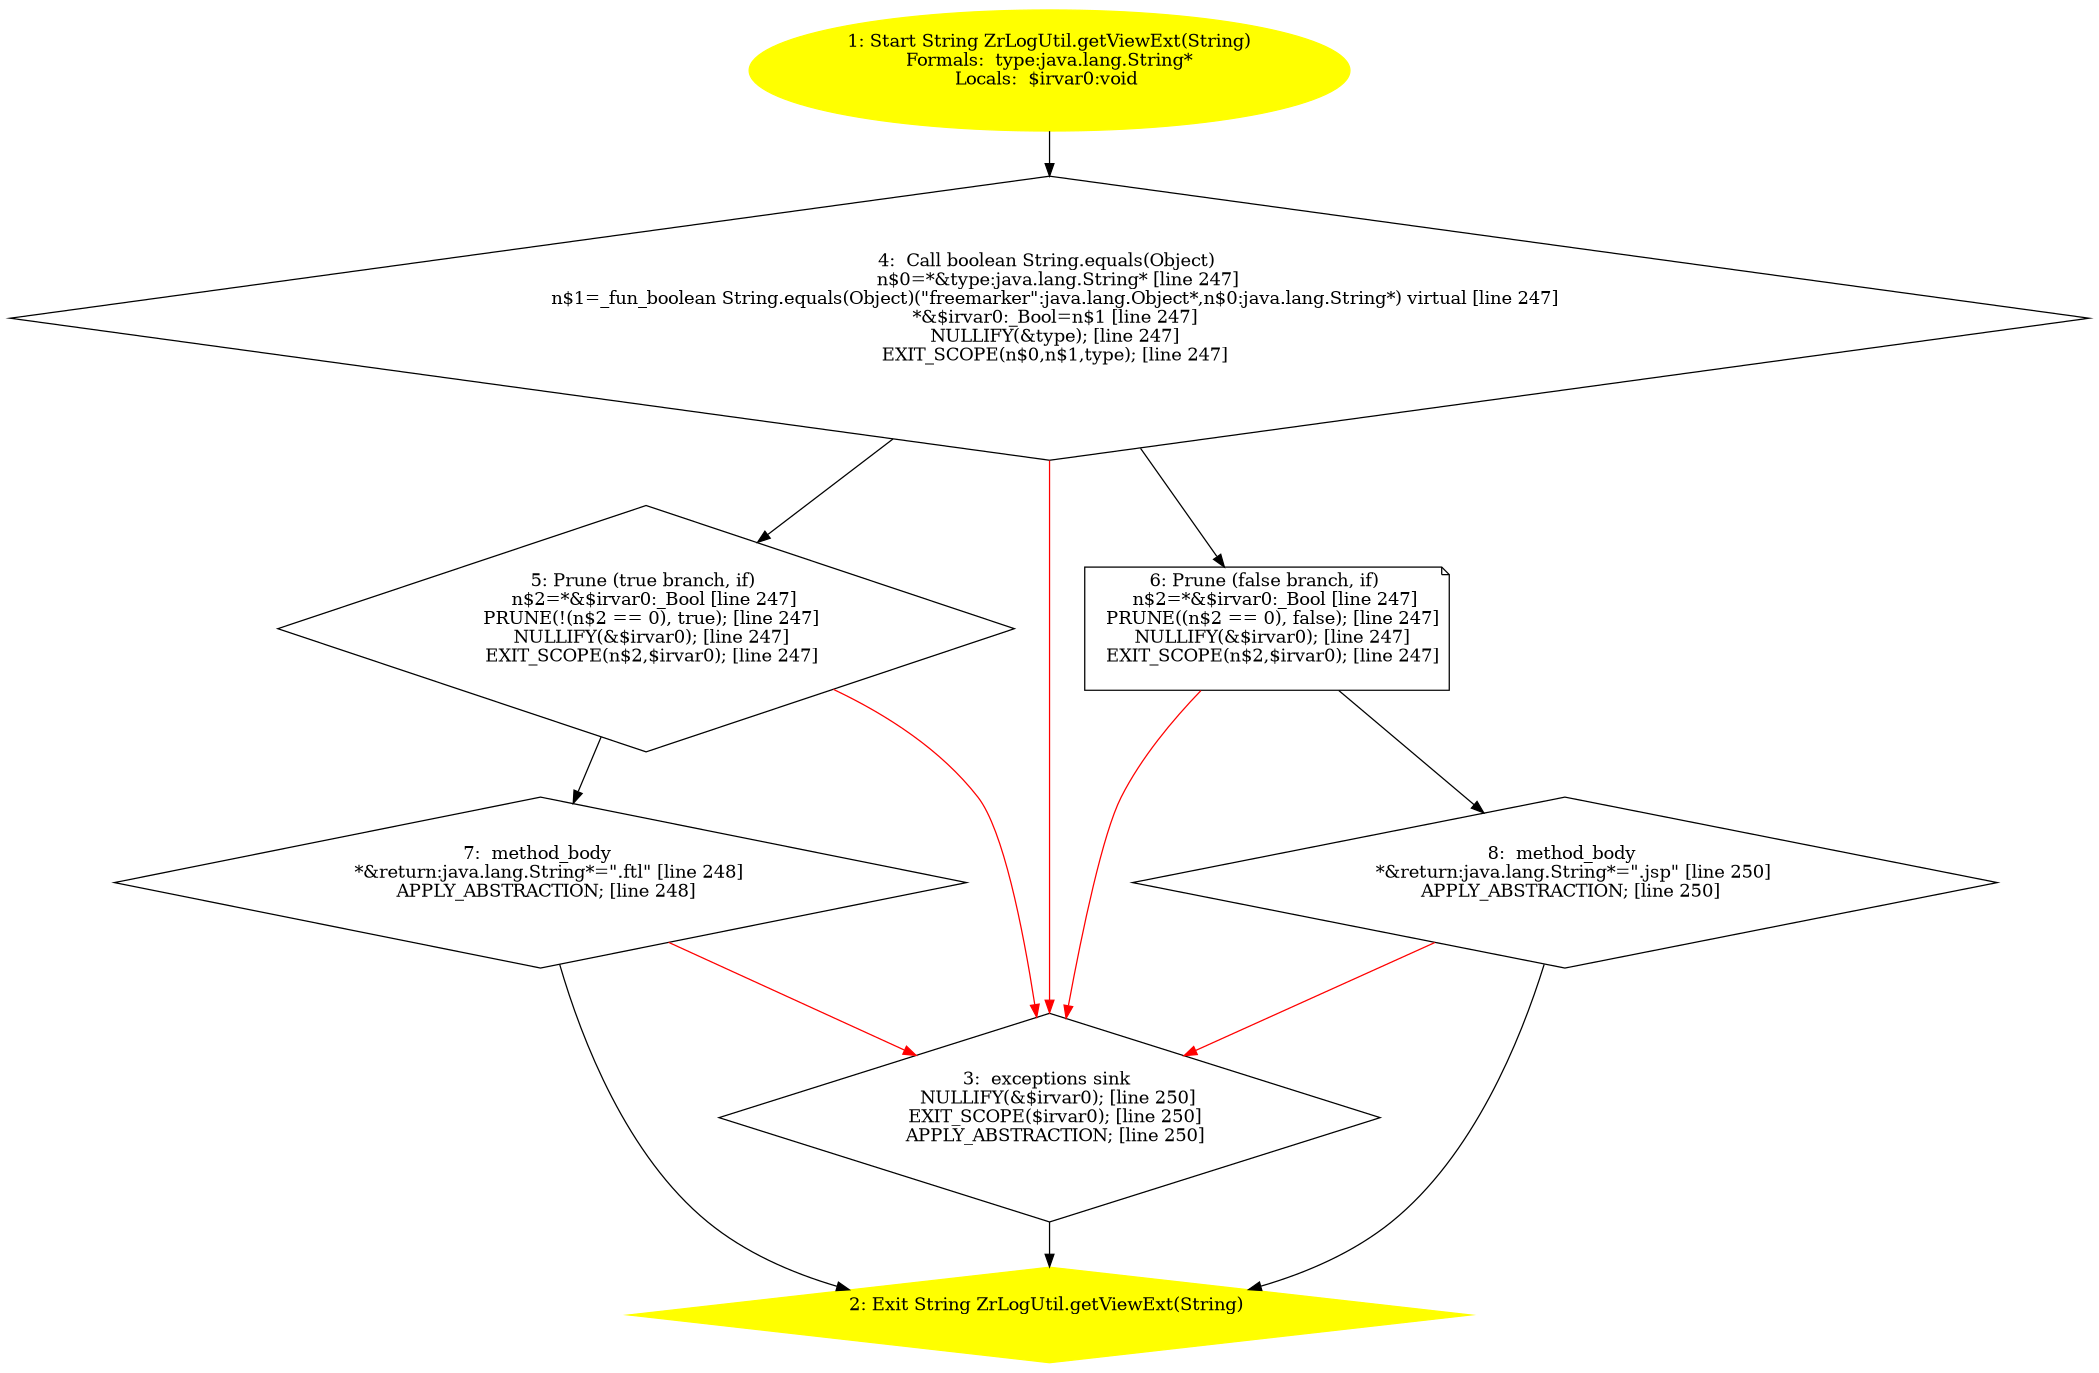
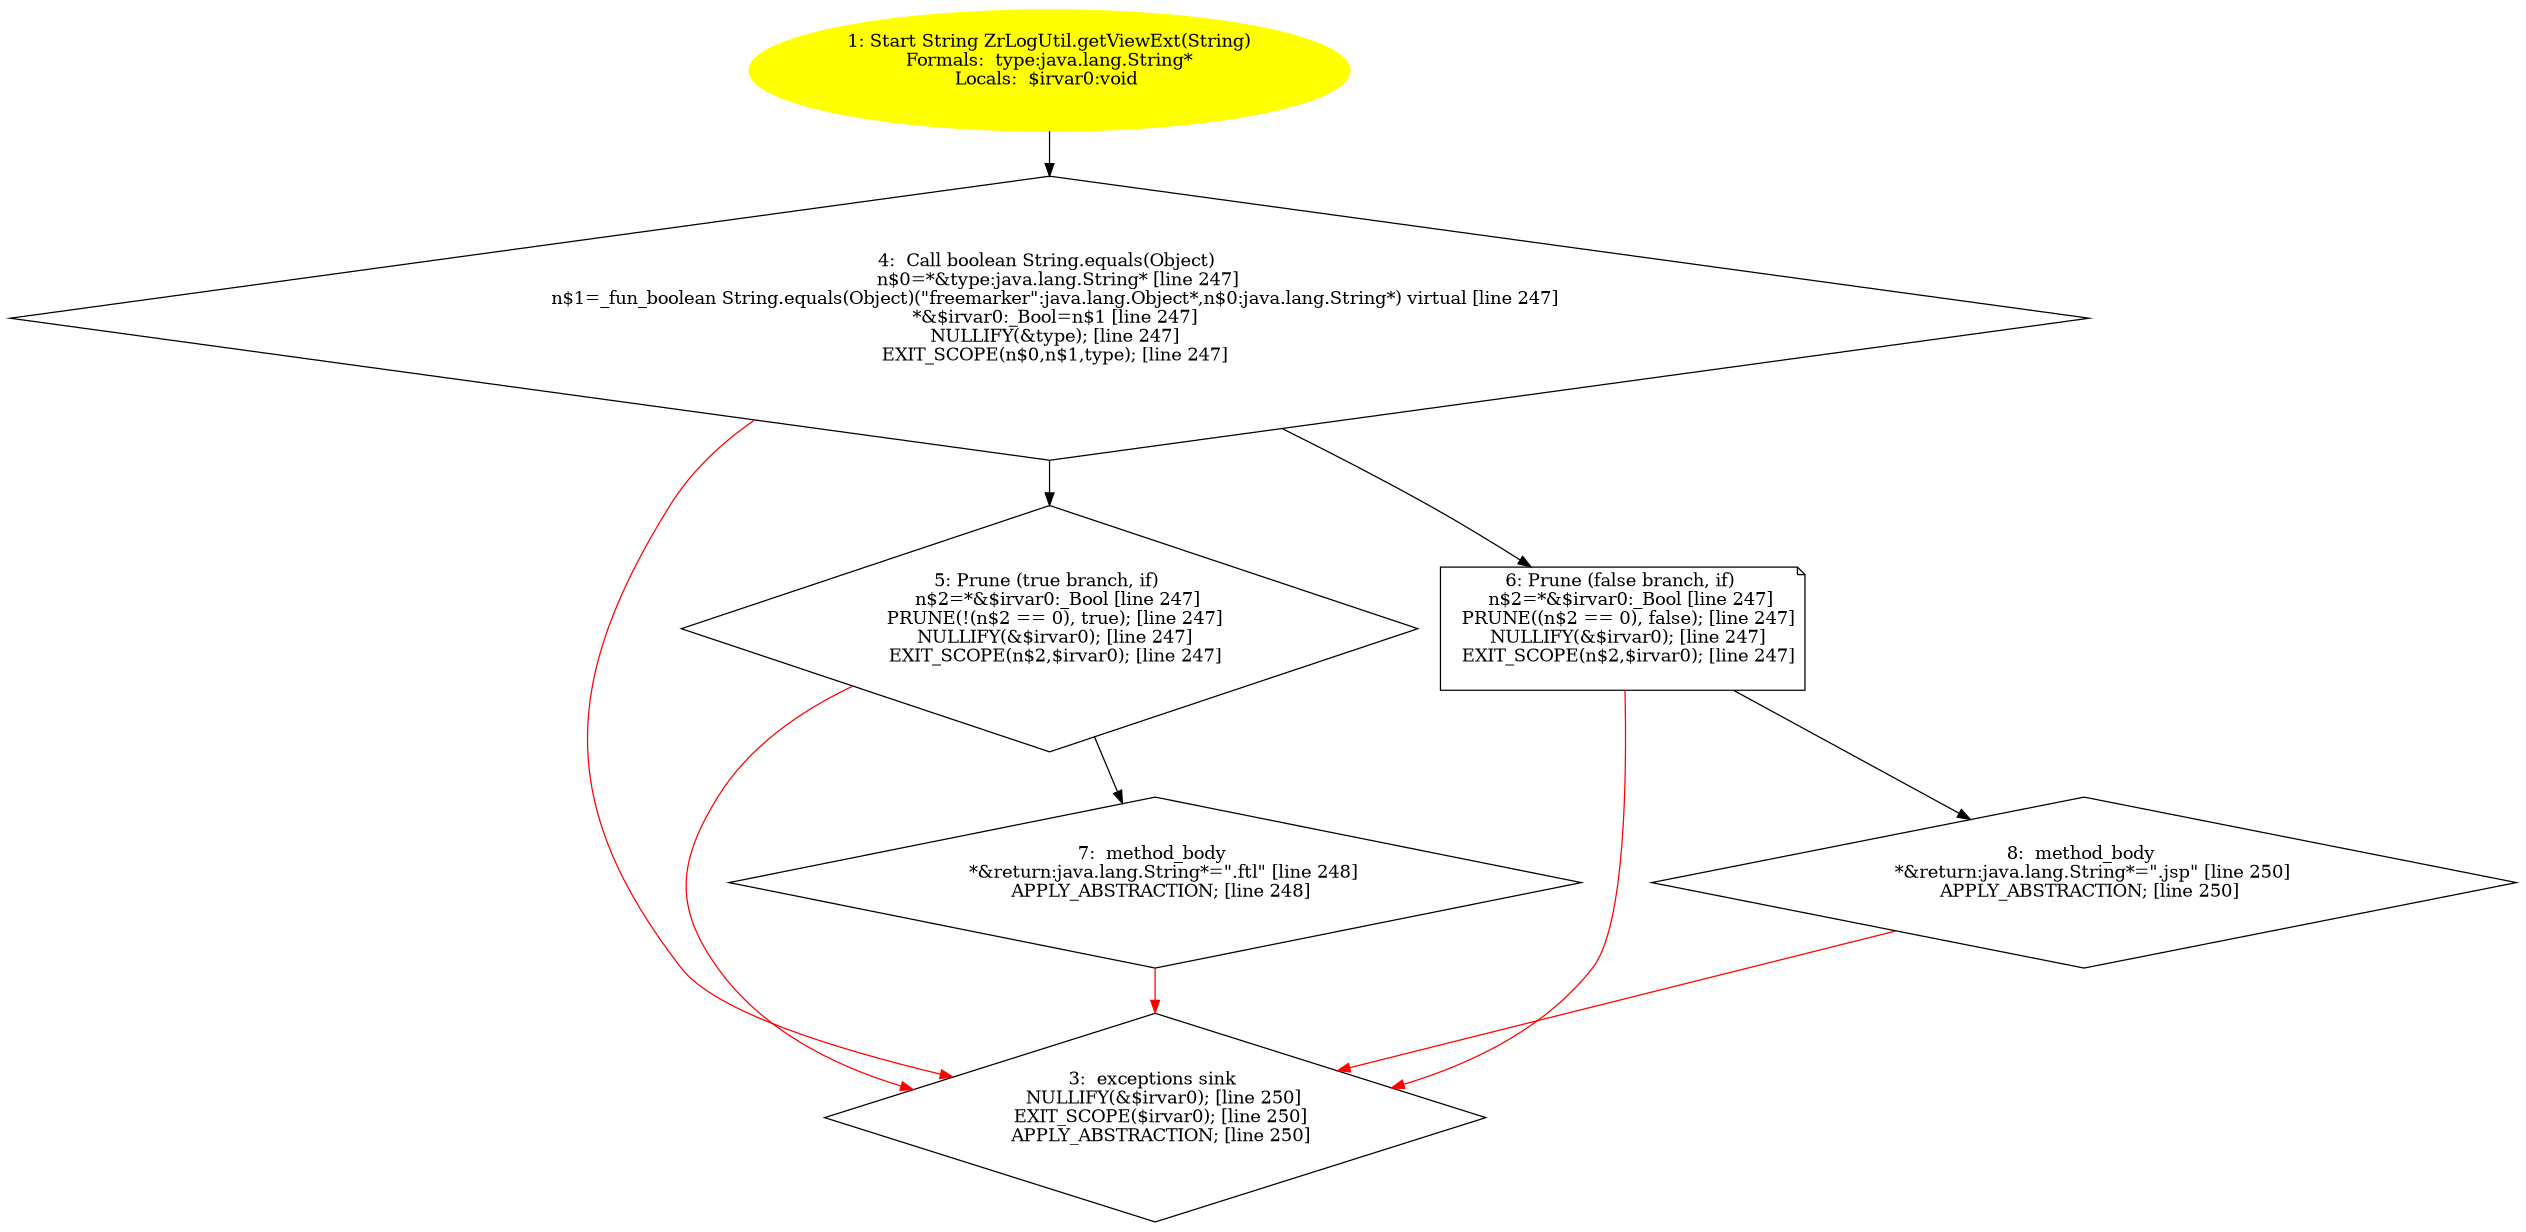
(1050, 1315) -> none
